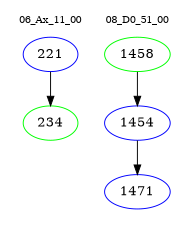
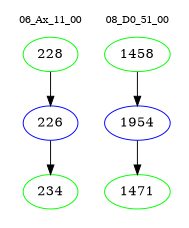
none -> (51, 54)
(51, 54) -> (51, 123)
(137, 123) -> (137, 123)
(137, 192) -> (137, 192)
